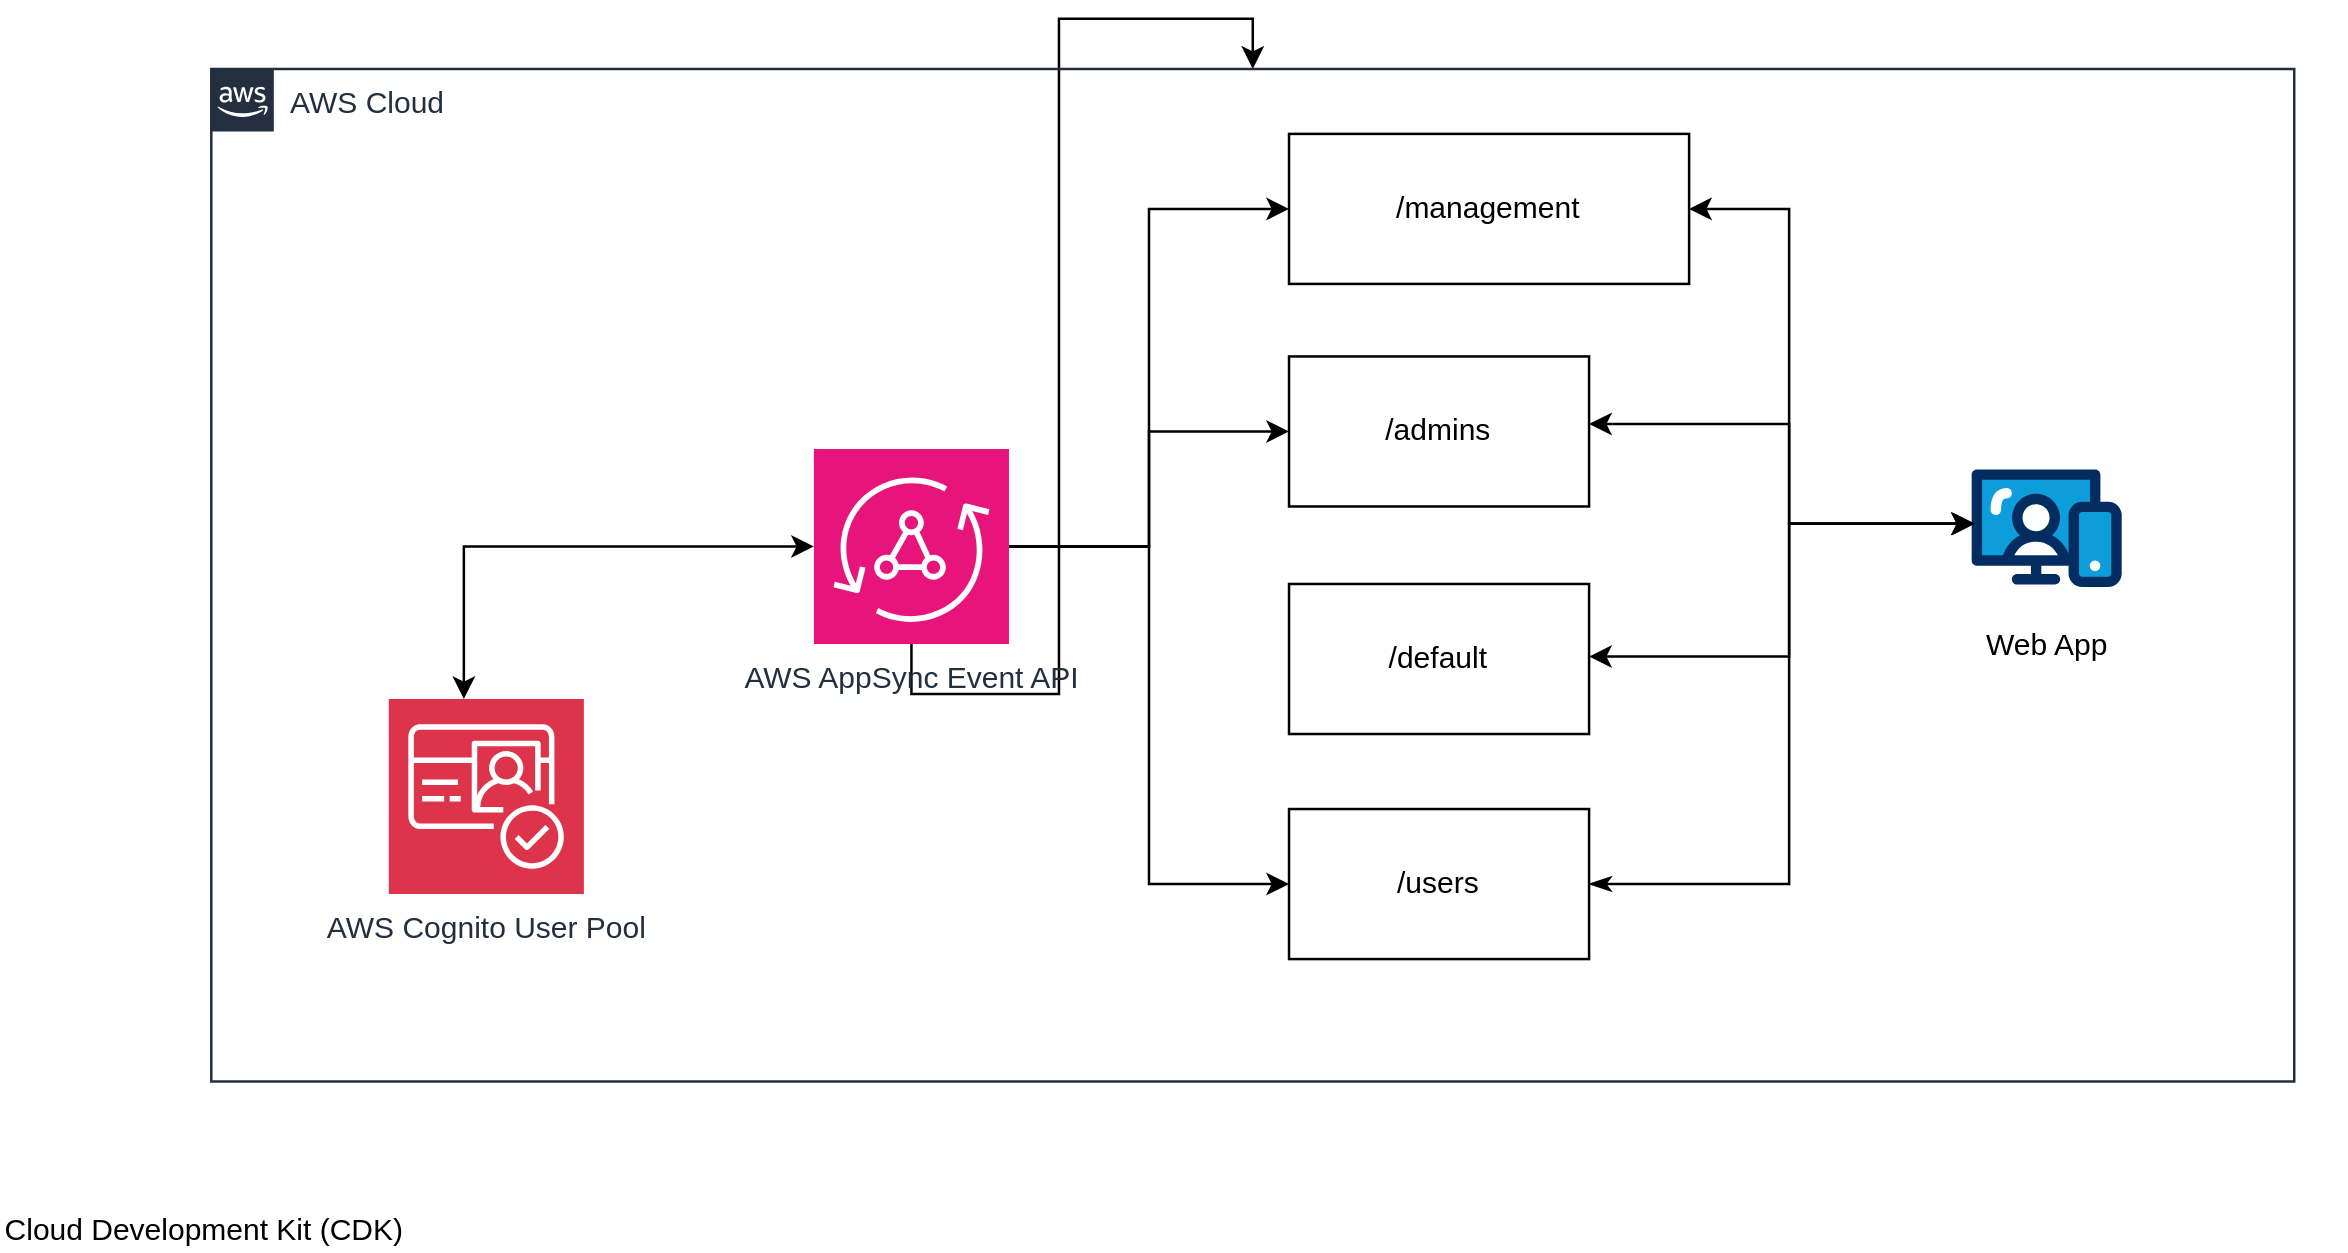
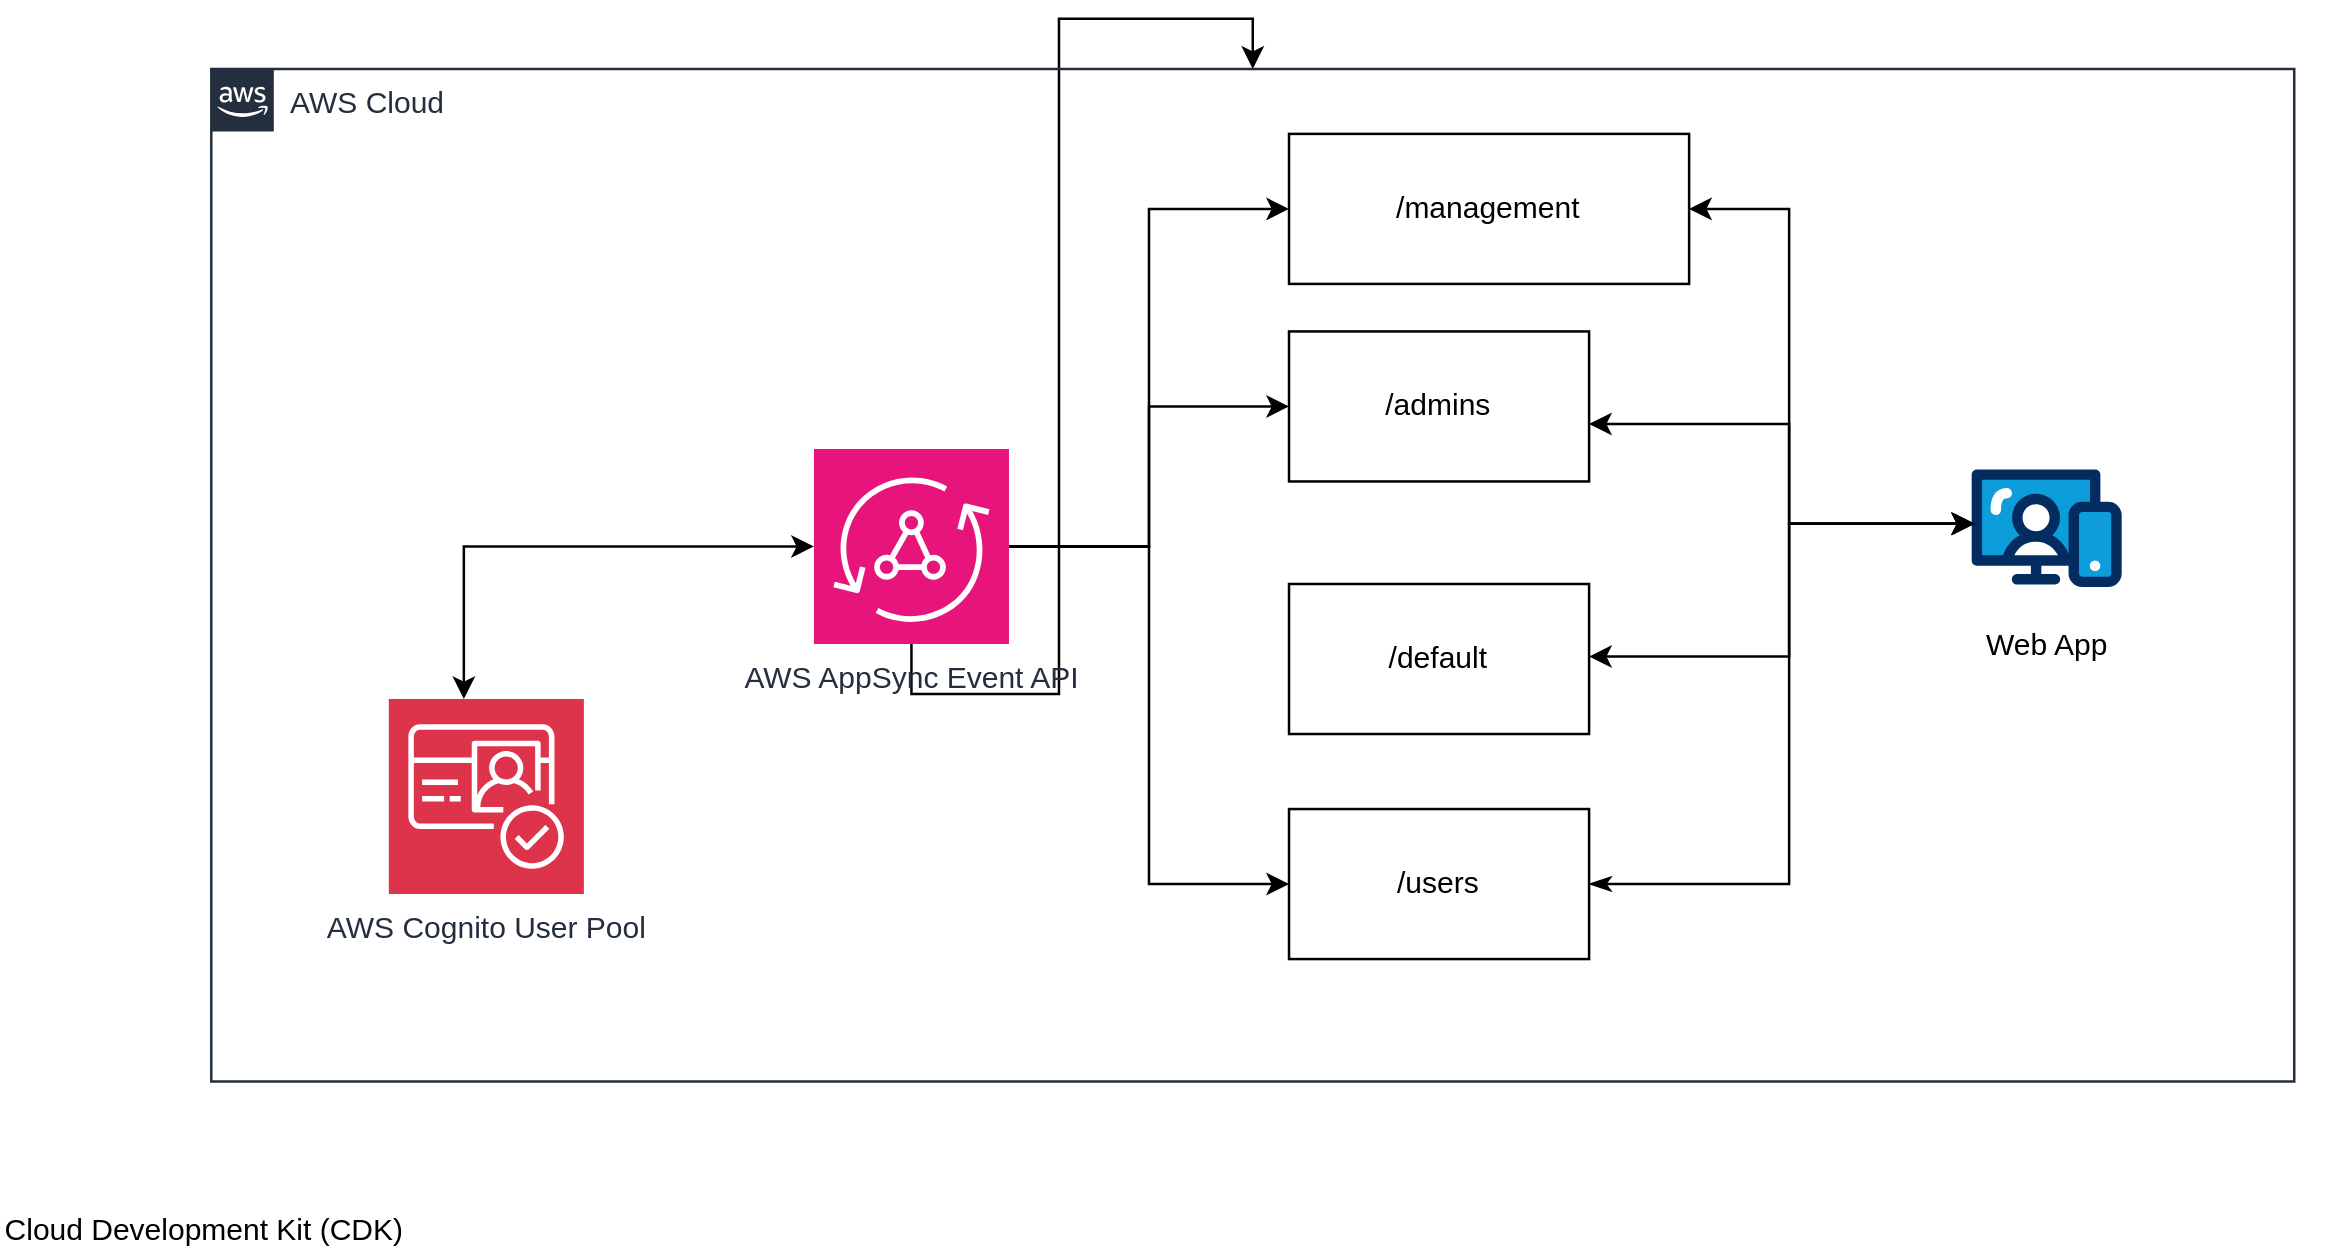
(1439, 431) -> (1439, 406)
